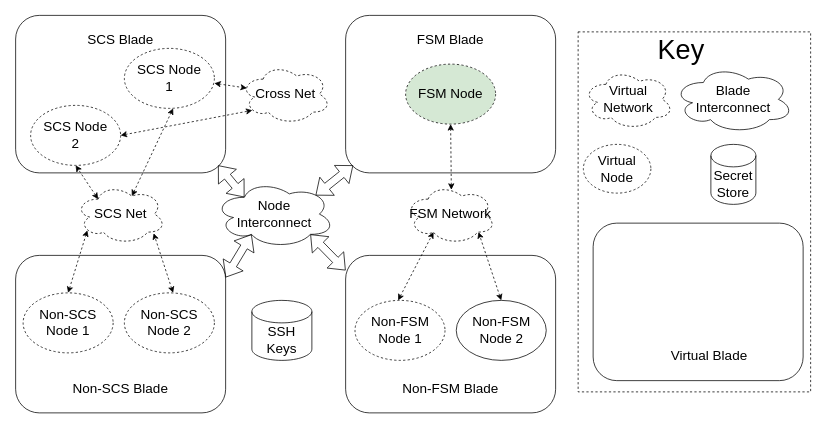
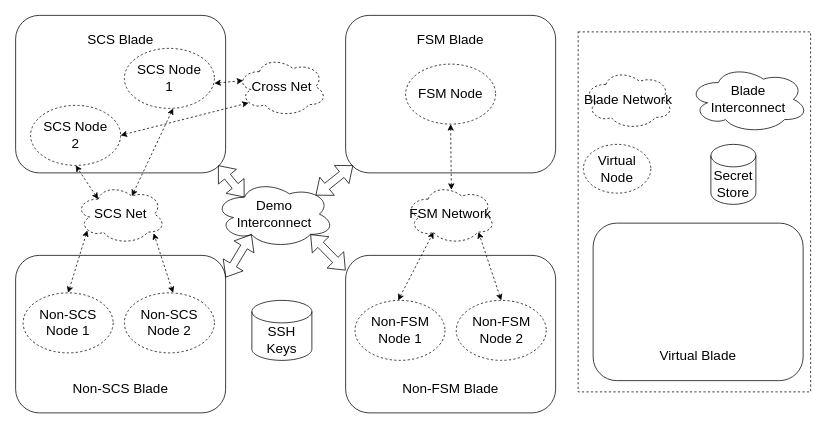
(681, 50) -> none
(285, 94) -> (282, 87)
(450, 94) -> (450, 94)
(628, 99) -> (628, 99)
(733, 99) -> (748, 99)
(274, 214) -> (274, 214)
(501, 330) -> (501, 330)
(709, 356) -> (698, 356)
